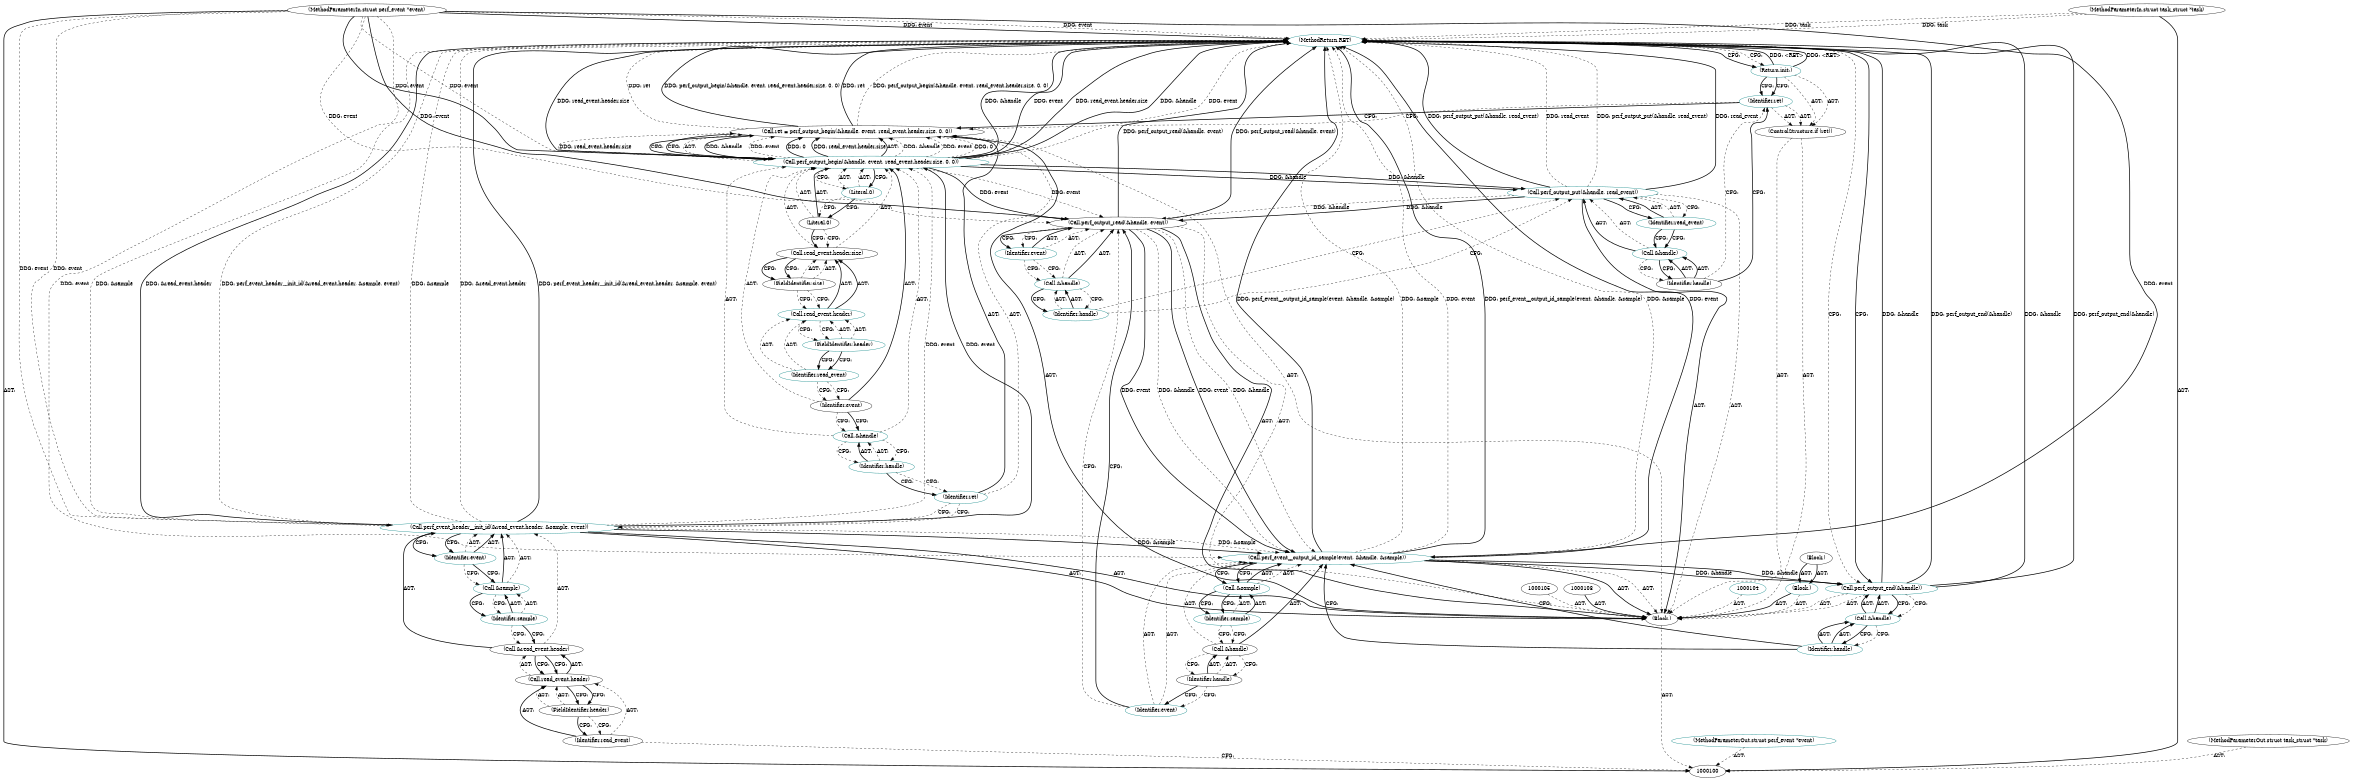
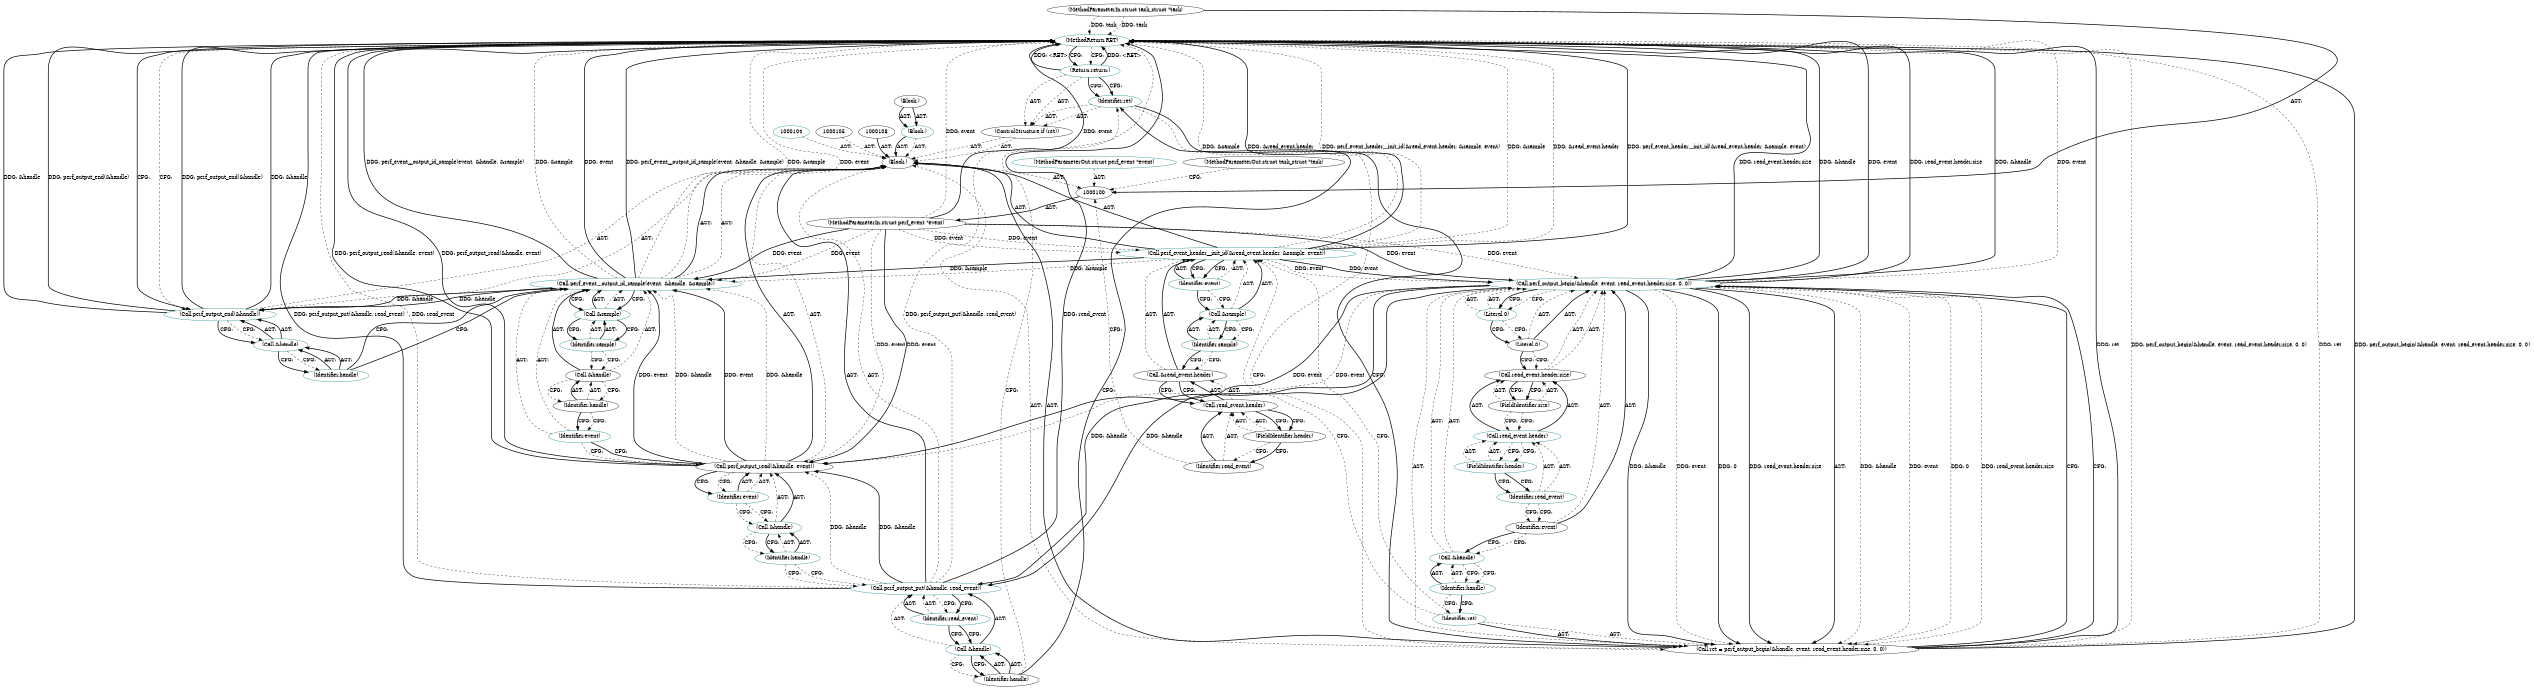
(1776, 71) -> (1090, 71)
(2220, 756) -> (1196, 178)
(348, 757) -> (1020, 212)
